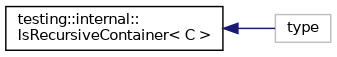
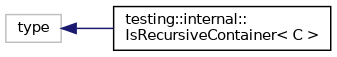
(257, 28) -> (95, 28)
